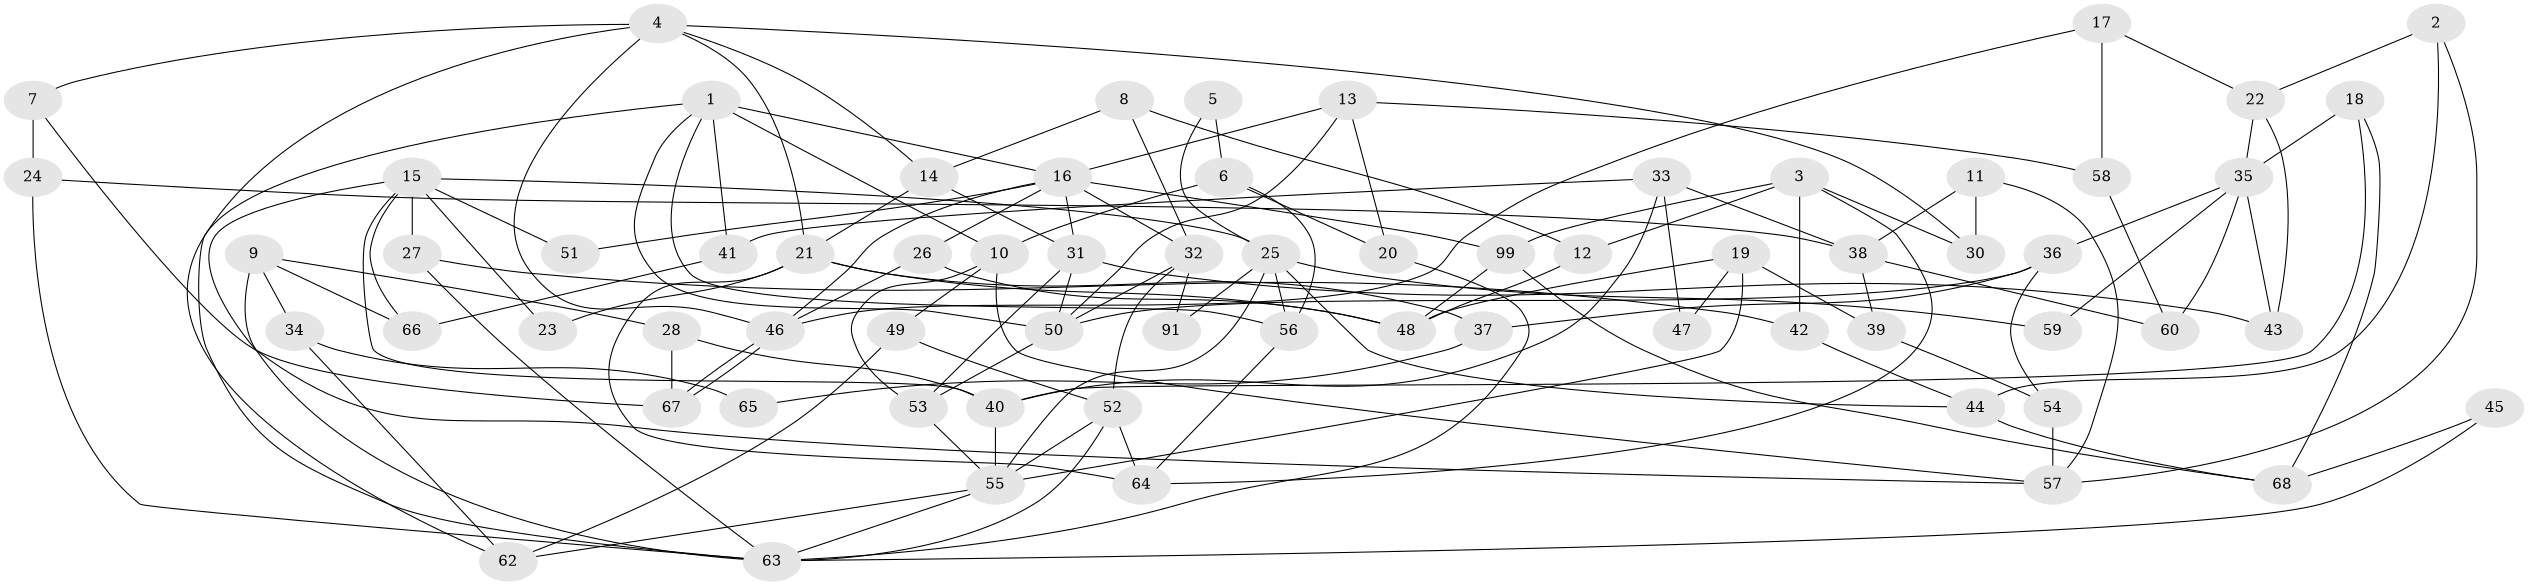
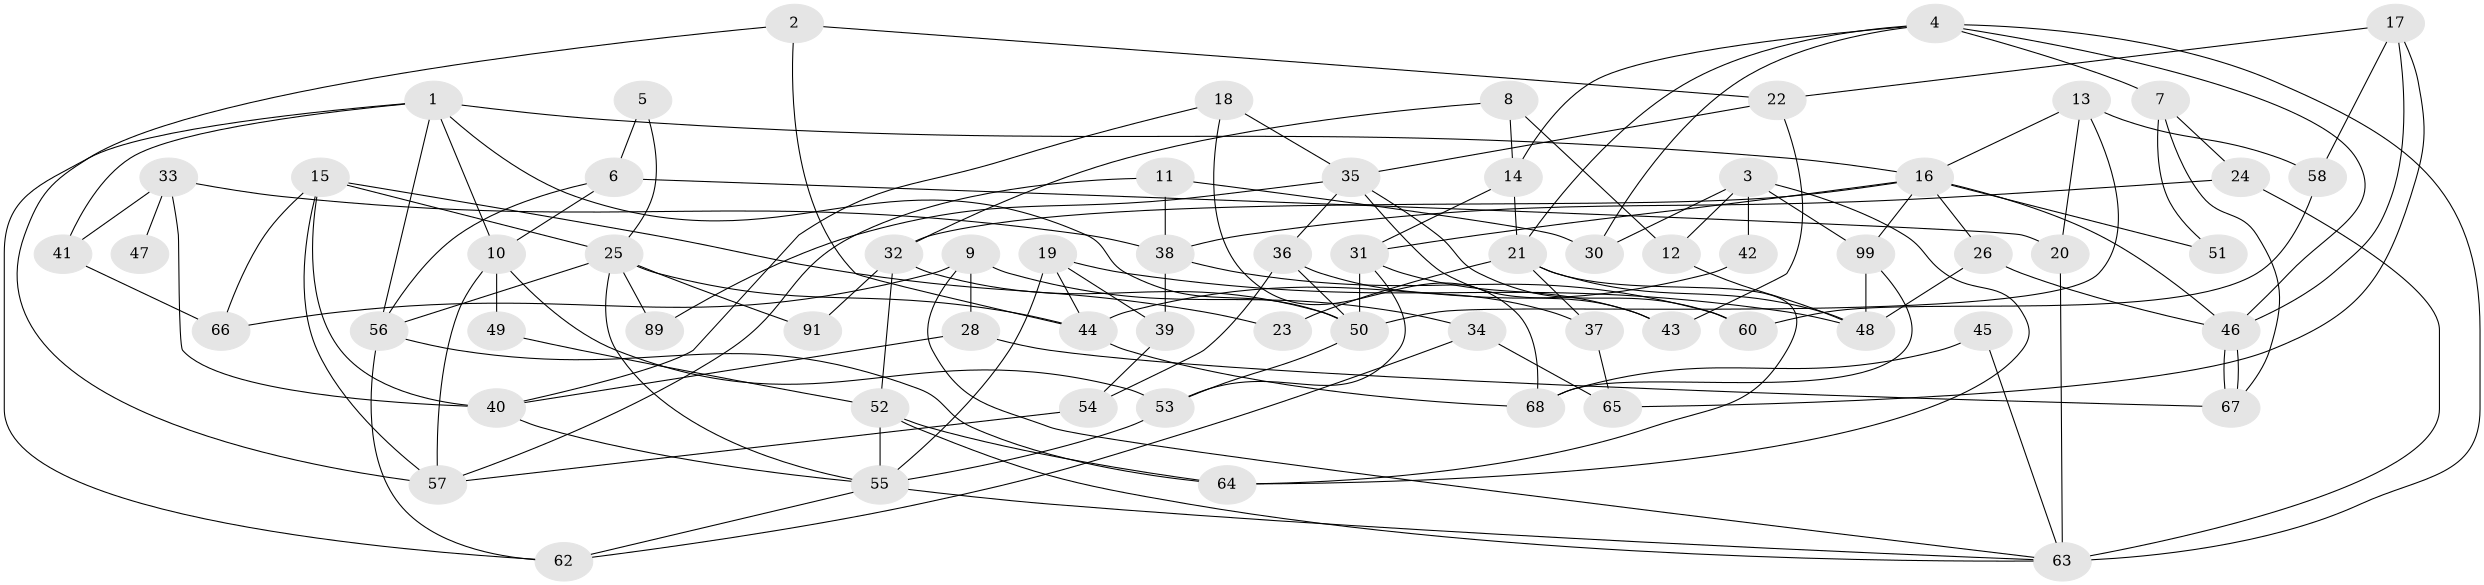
(491, 216) -> (2165, 192)
(412, 254) -> none
(1712, 293) -> (1073, 302)
(2053, 331) -> (655, 331)
none -> (2146, 377)
(718, 468) -> (397, 500)
